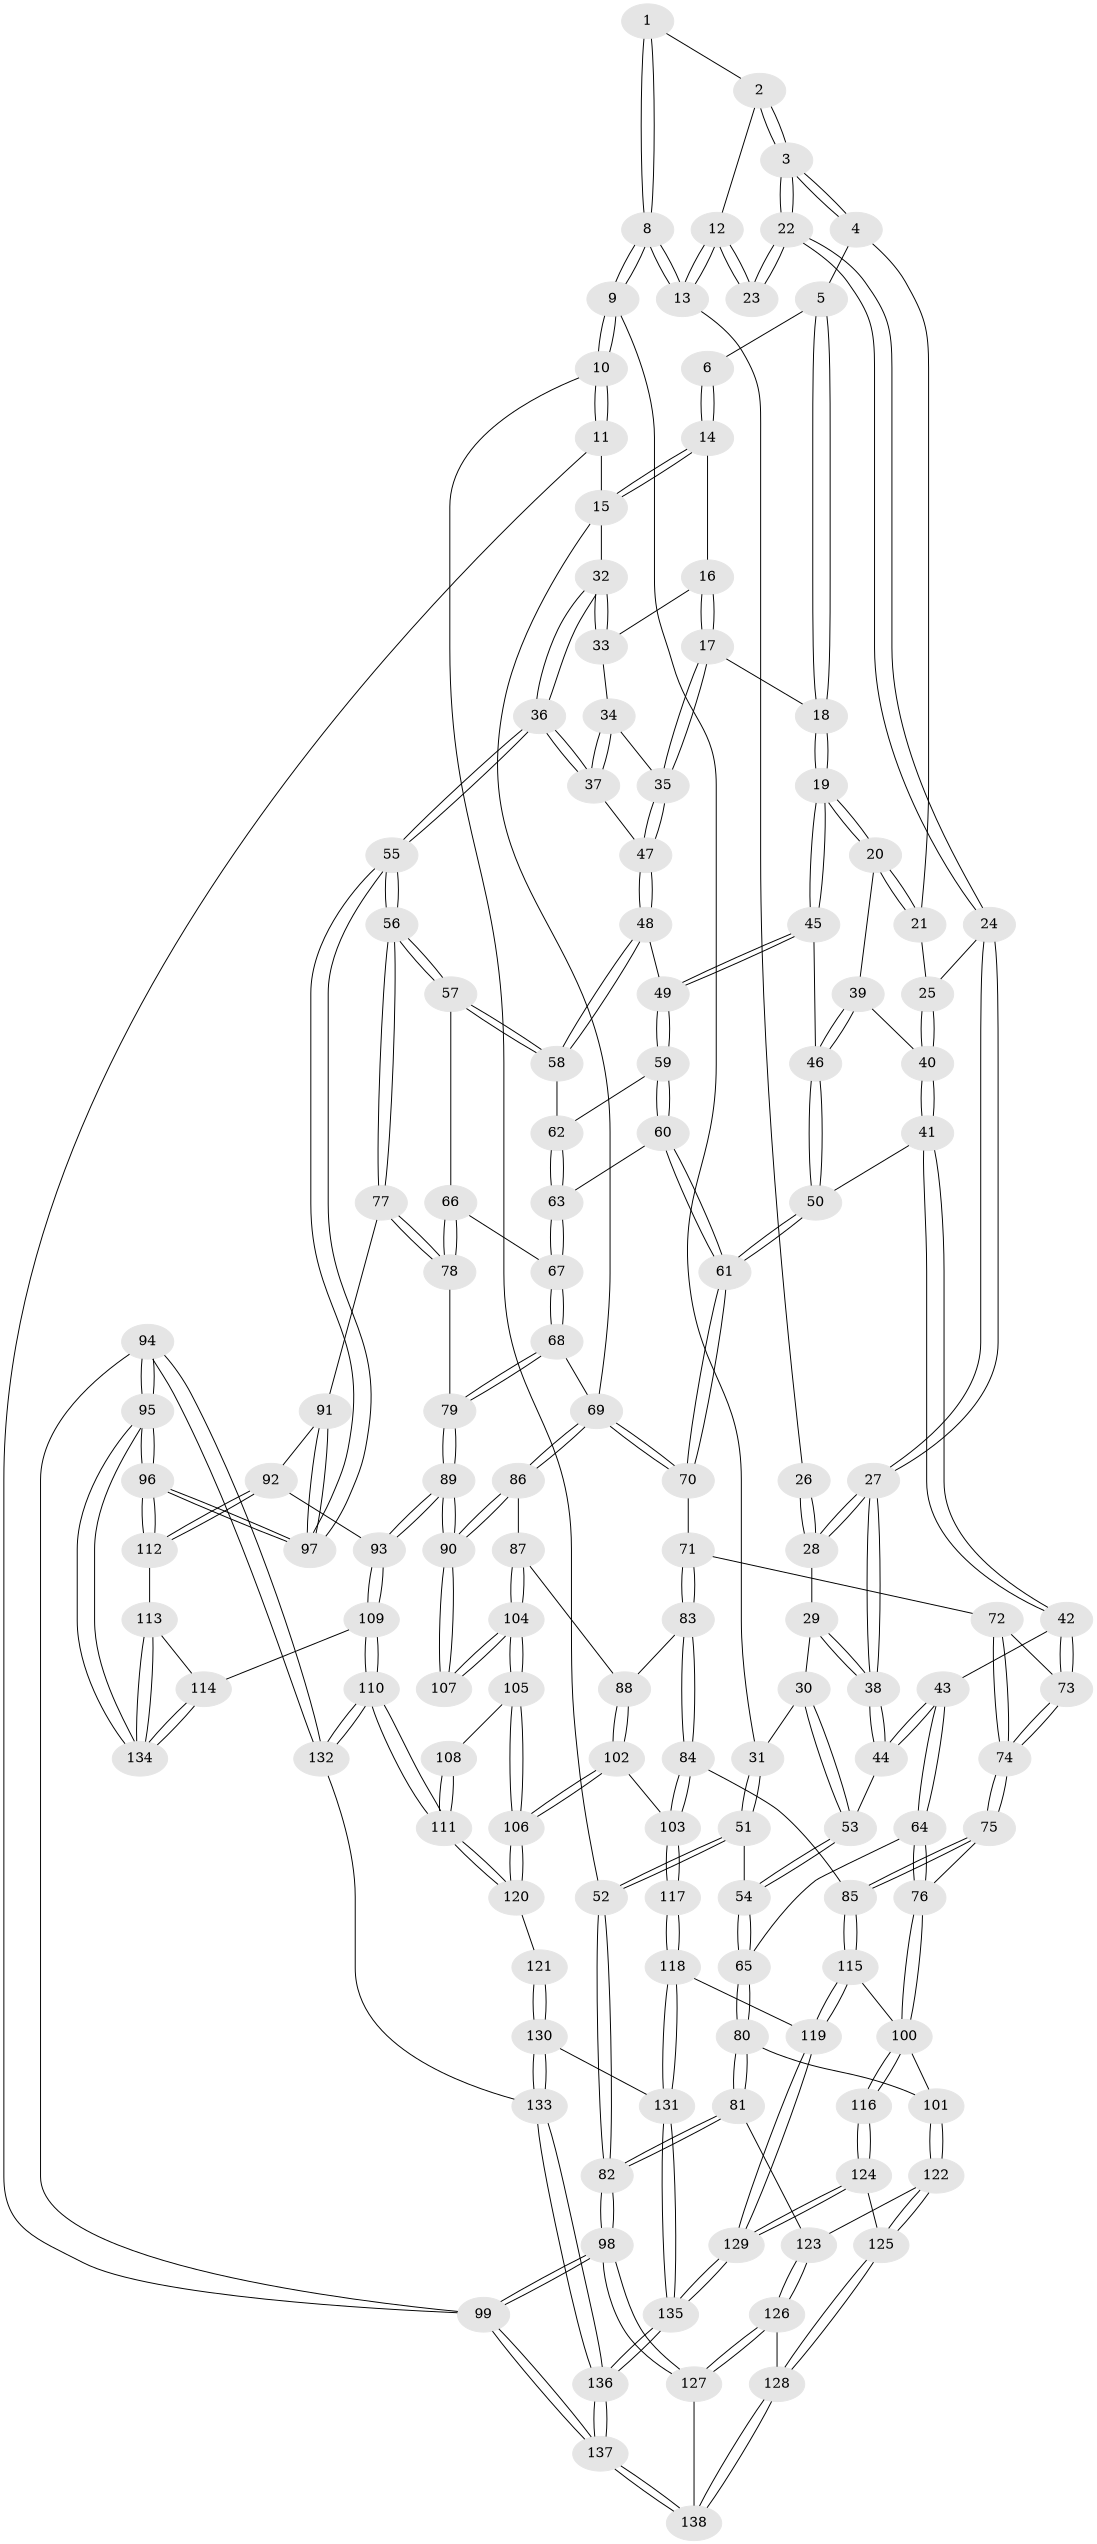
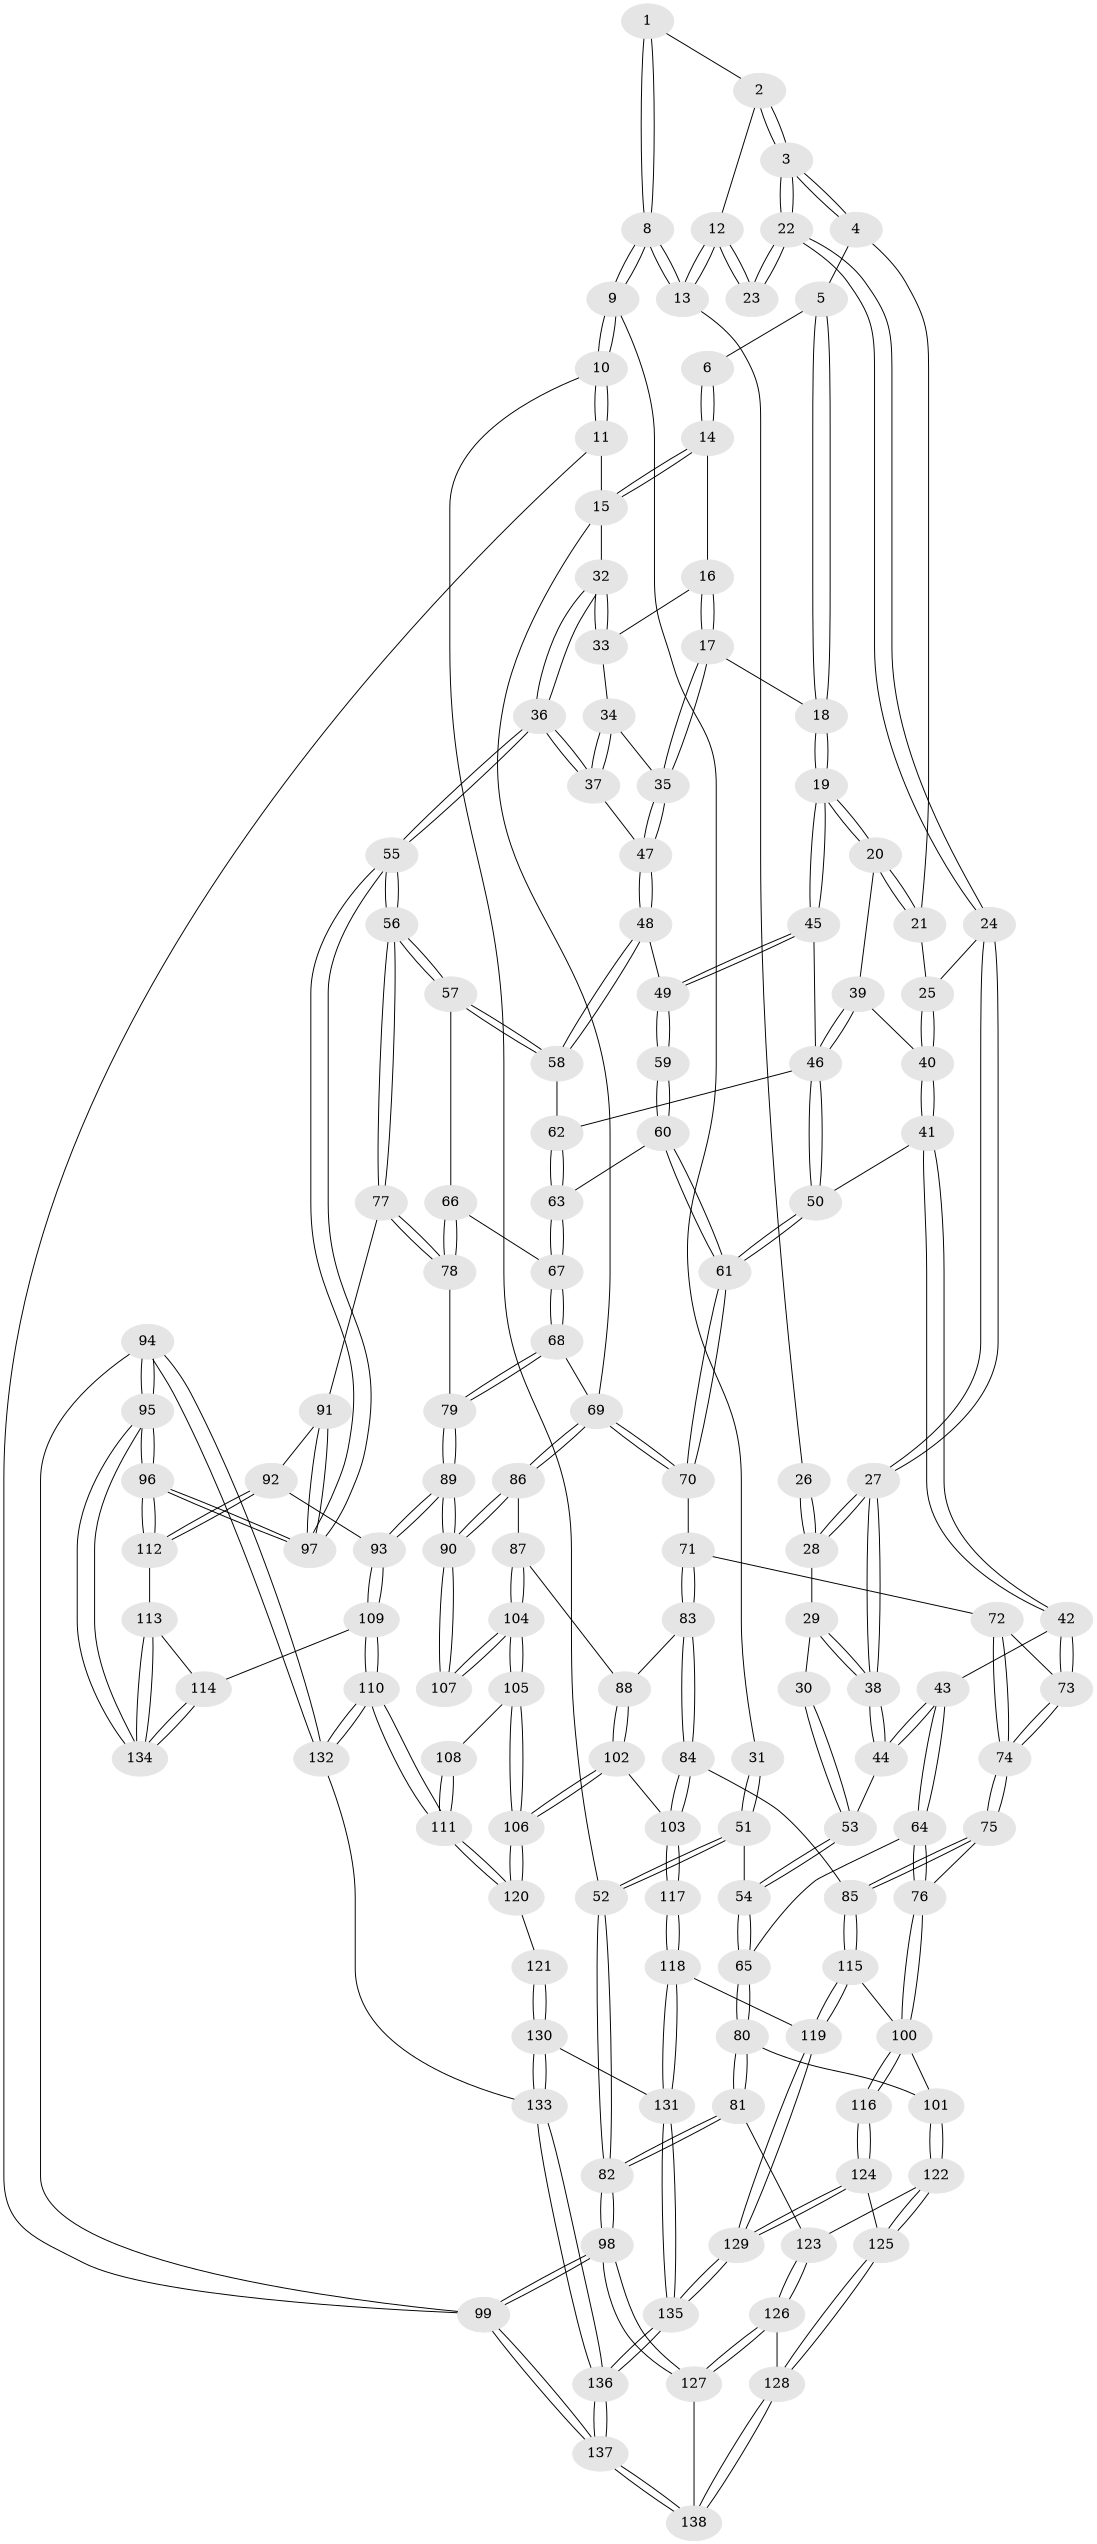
(613, 1096) -> (686, 1098)
(781, 1724) -> none
